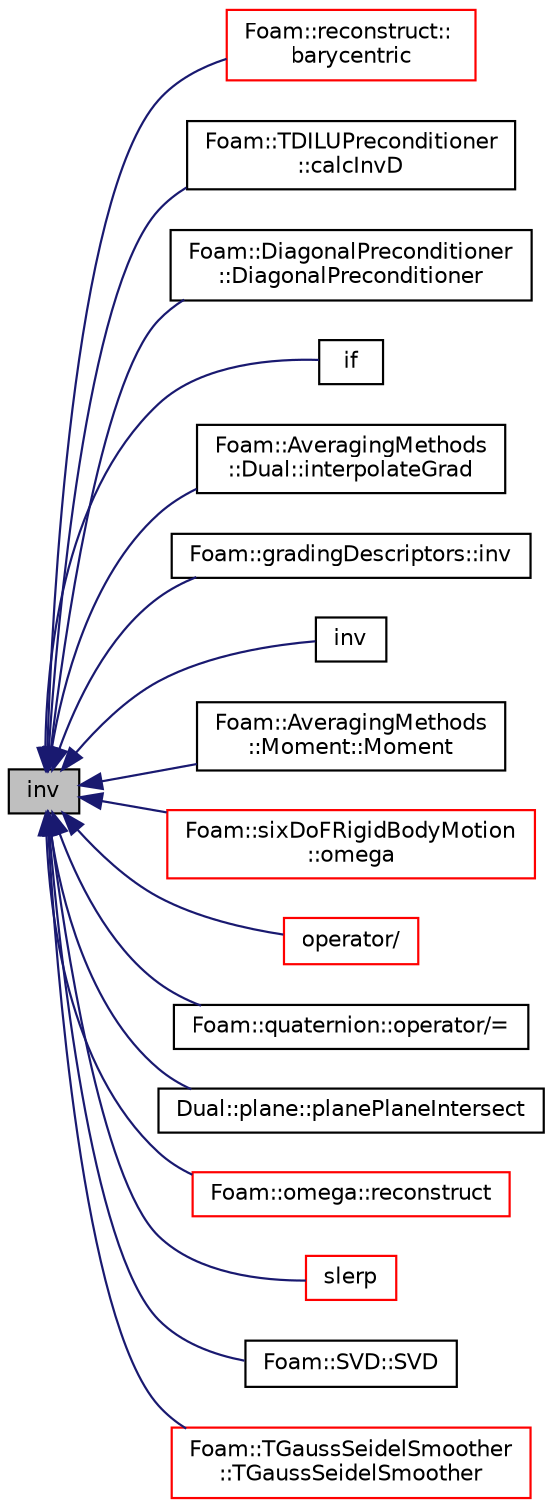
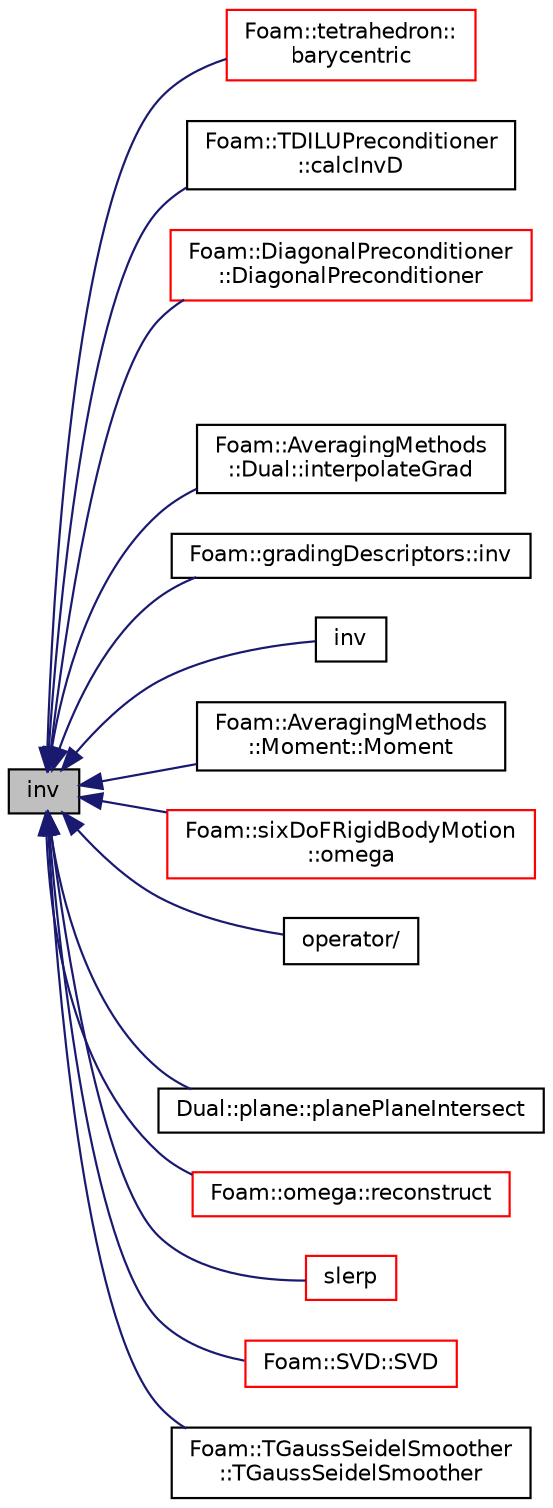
(351, 45) -> (351, 45)
(351, 265) -> (351, 265)
(351, 362) -> none
(351, 941) -> (351, 941)
(351, 1027) -> none
(351, 1364) -> (351, 1364)
(351, 1463) -> (351, 1463)
